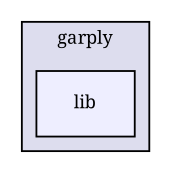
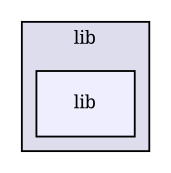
(86, 39) -> (86, 39)
